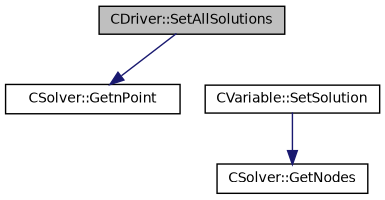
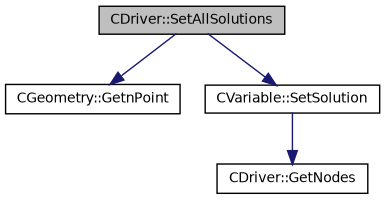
none -> (236, 55)
(93, 99) -> (93, 99)
(292, 179) -> (292, 179)
